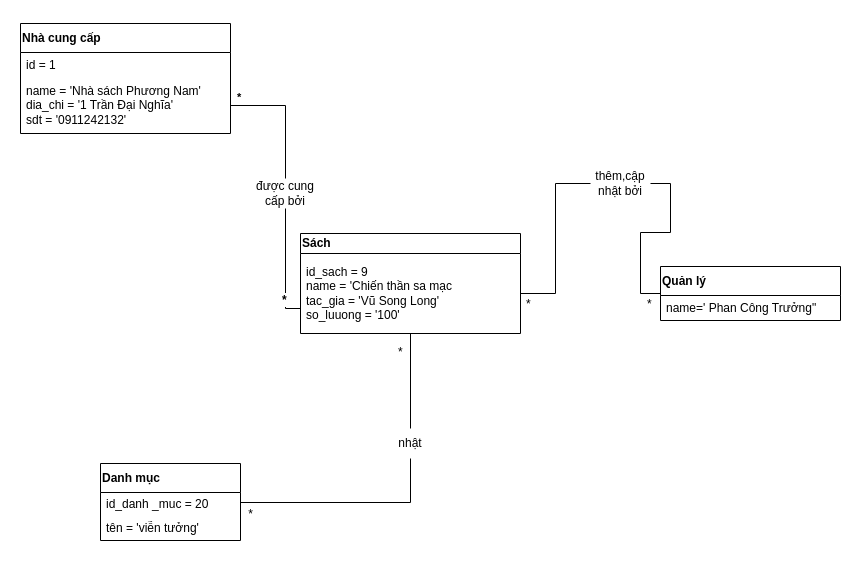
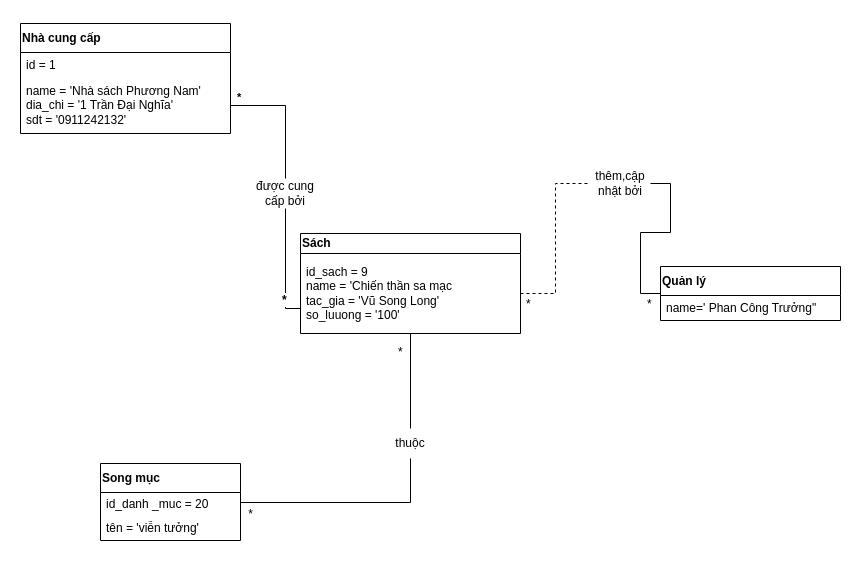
(556, 239) -> (556, 239)
(411, 444) -> (411, 444)
(128, 479) -> (128, 479)
